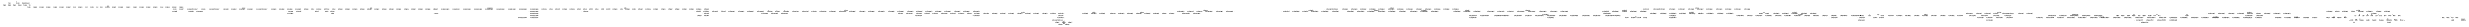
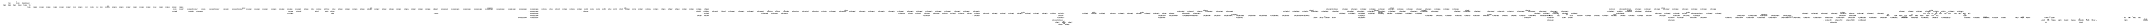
(2337, 11) -> none
